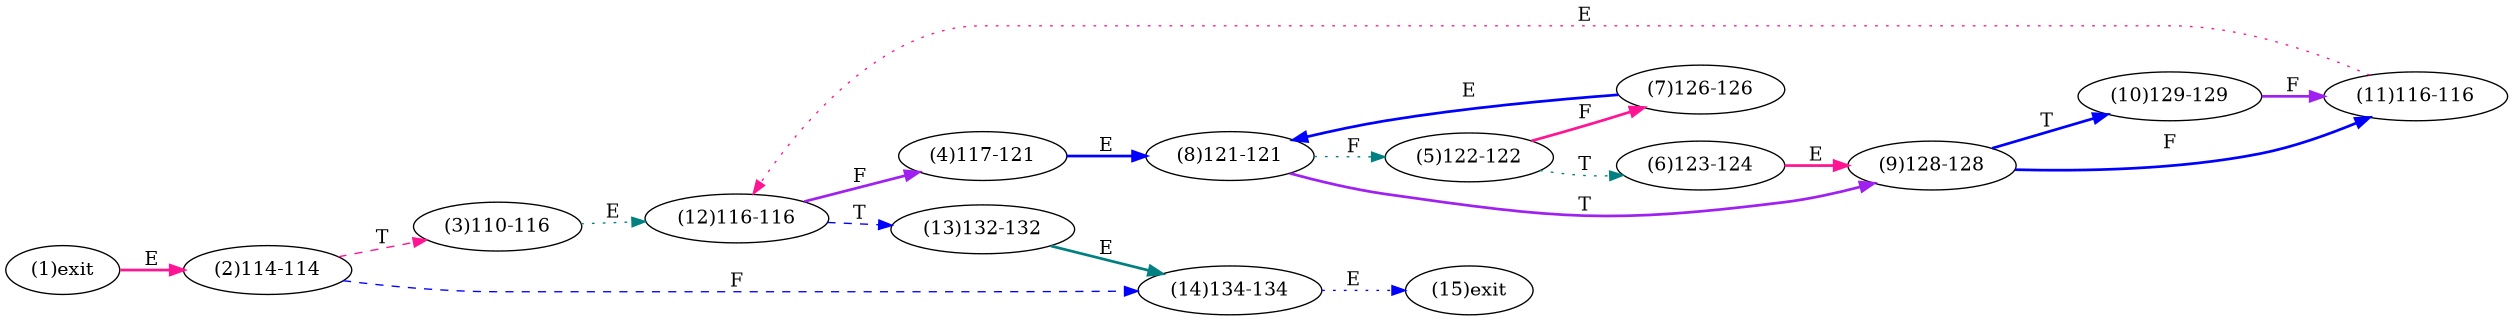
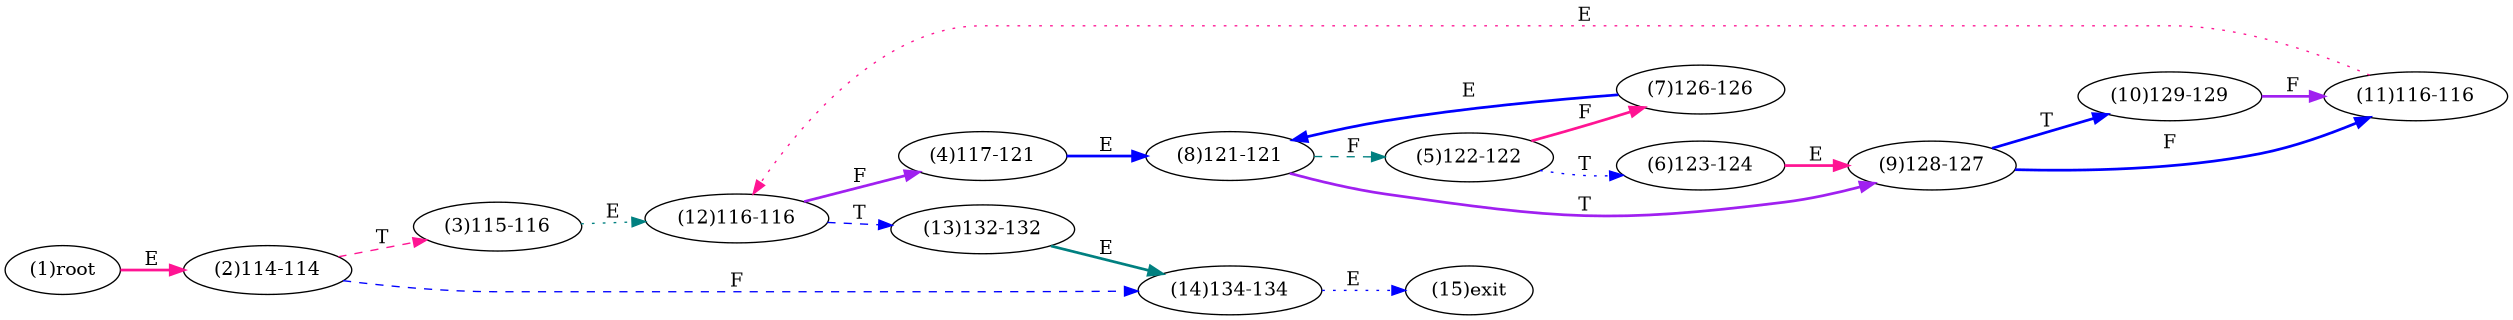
(1343, 157) -> (1343, 157)
(1932, 166) -> (1932, 166)
(1575, 175) -> (1575, 175)
(498, 227) -> (498, 227)
(63, 270) -> (63, 270)
